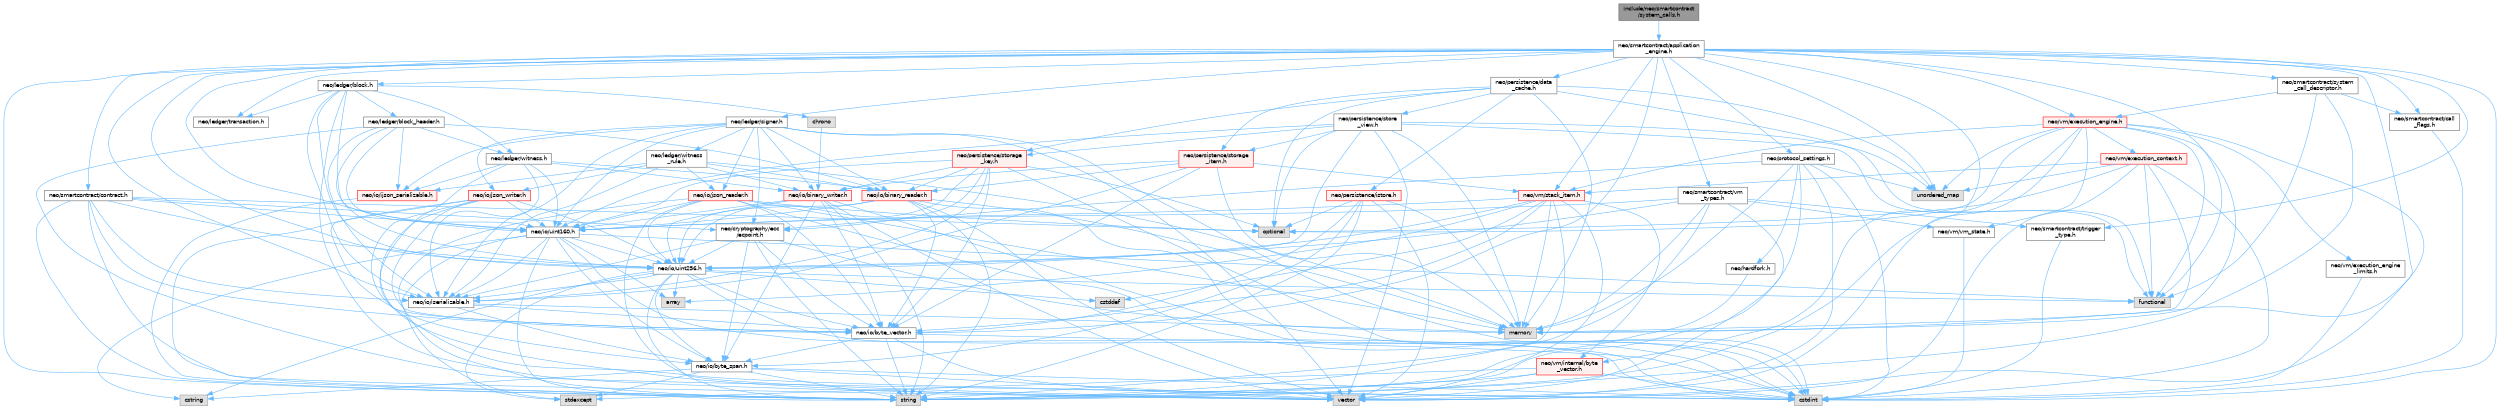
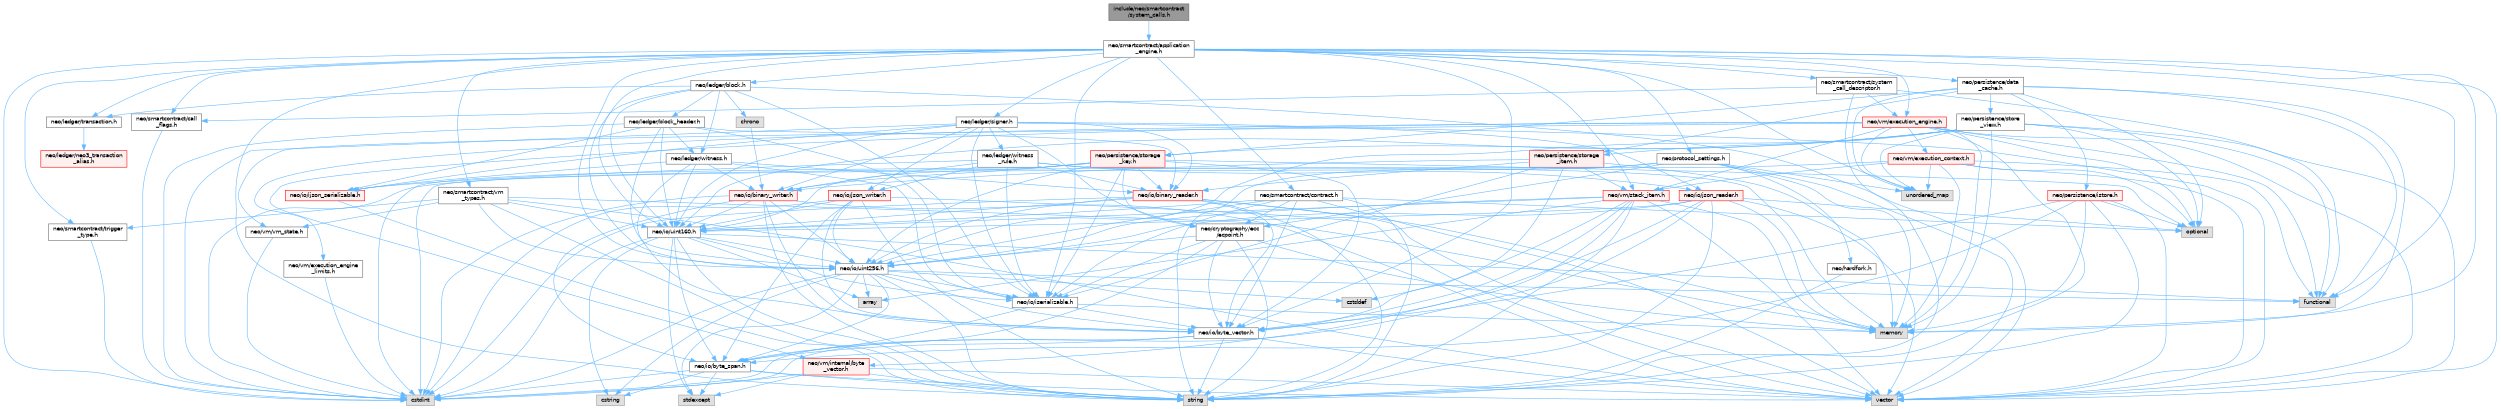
none -> (84, 159)
